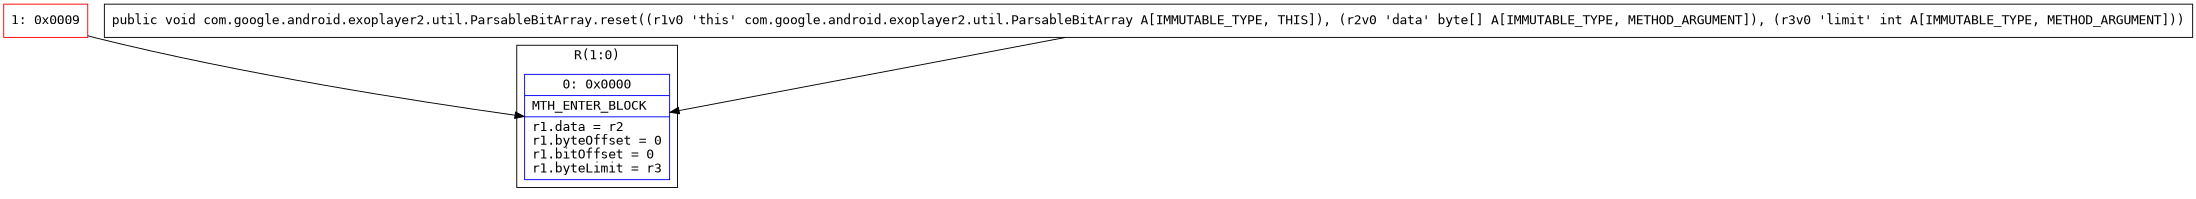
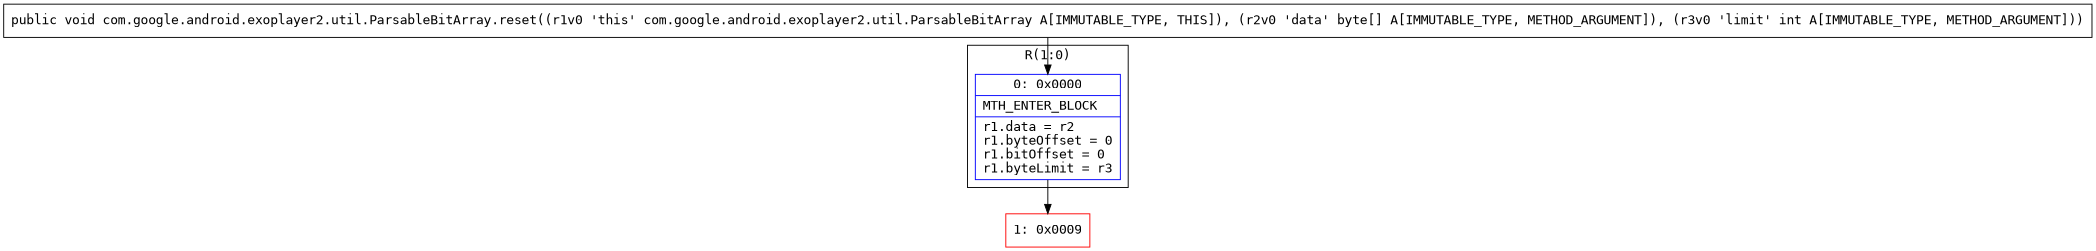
(300, 81) -> (1048, 193)
